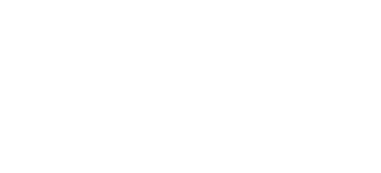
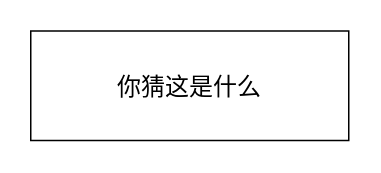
none -> (190, 86)
